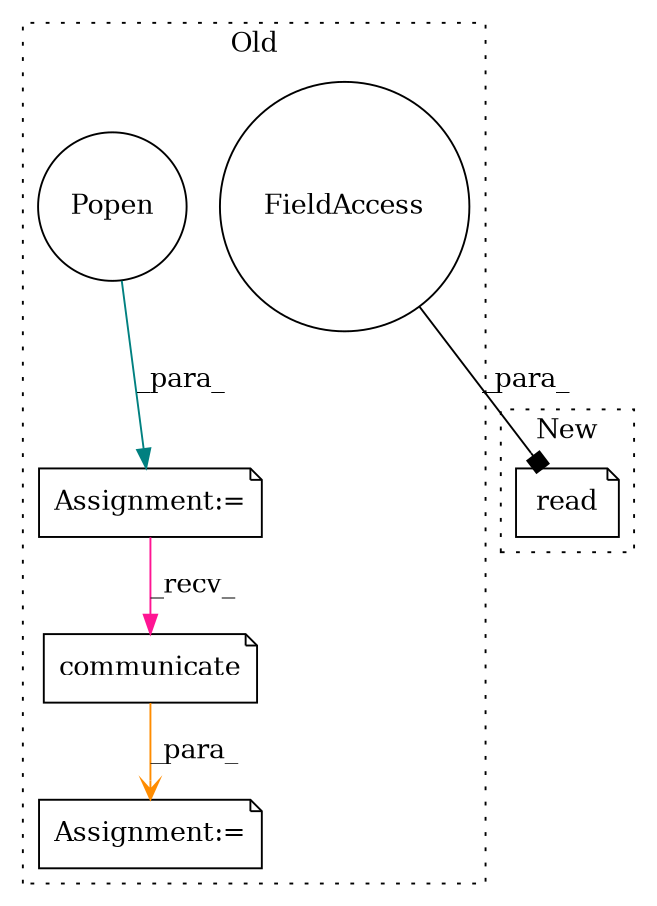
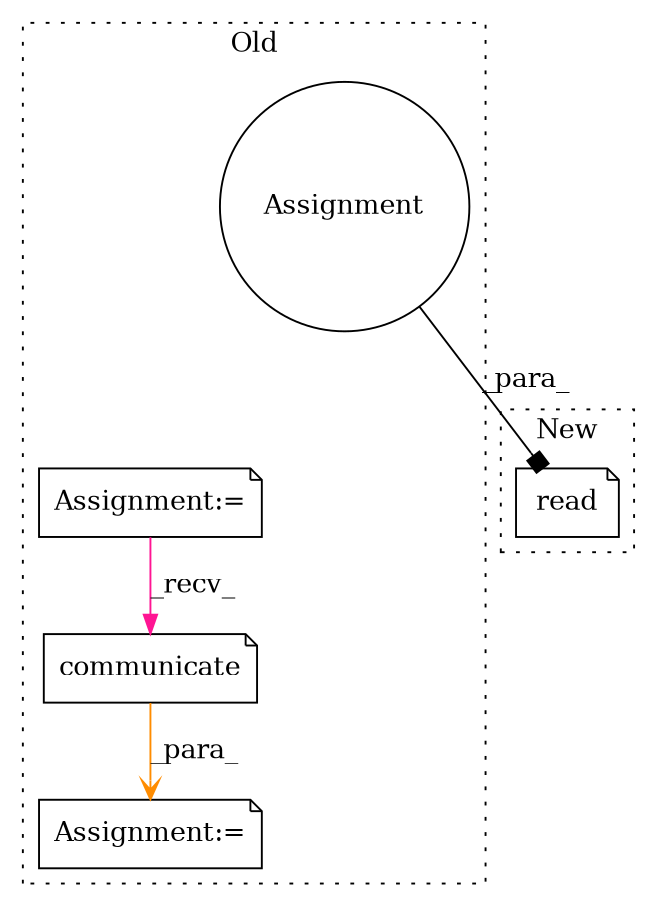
(112, 207) -> none
(345, 207) -> (345, 207)
